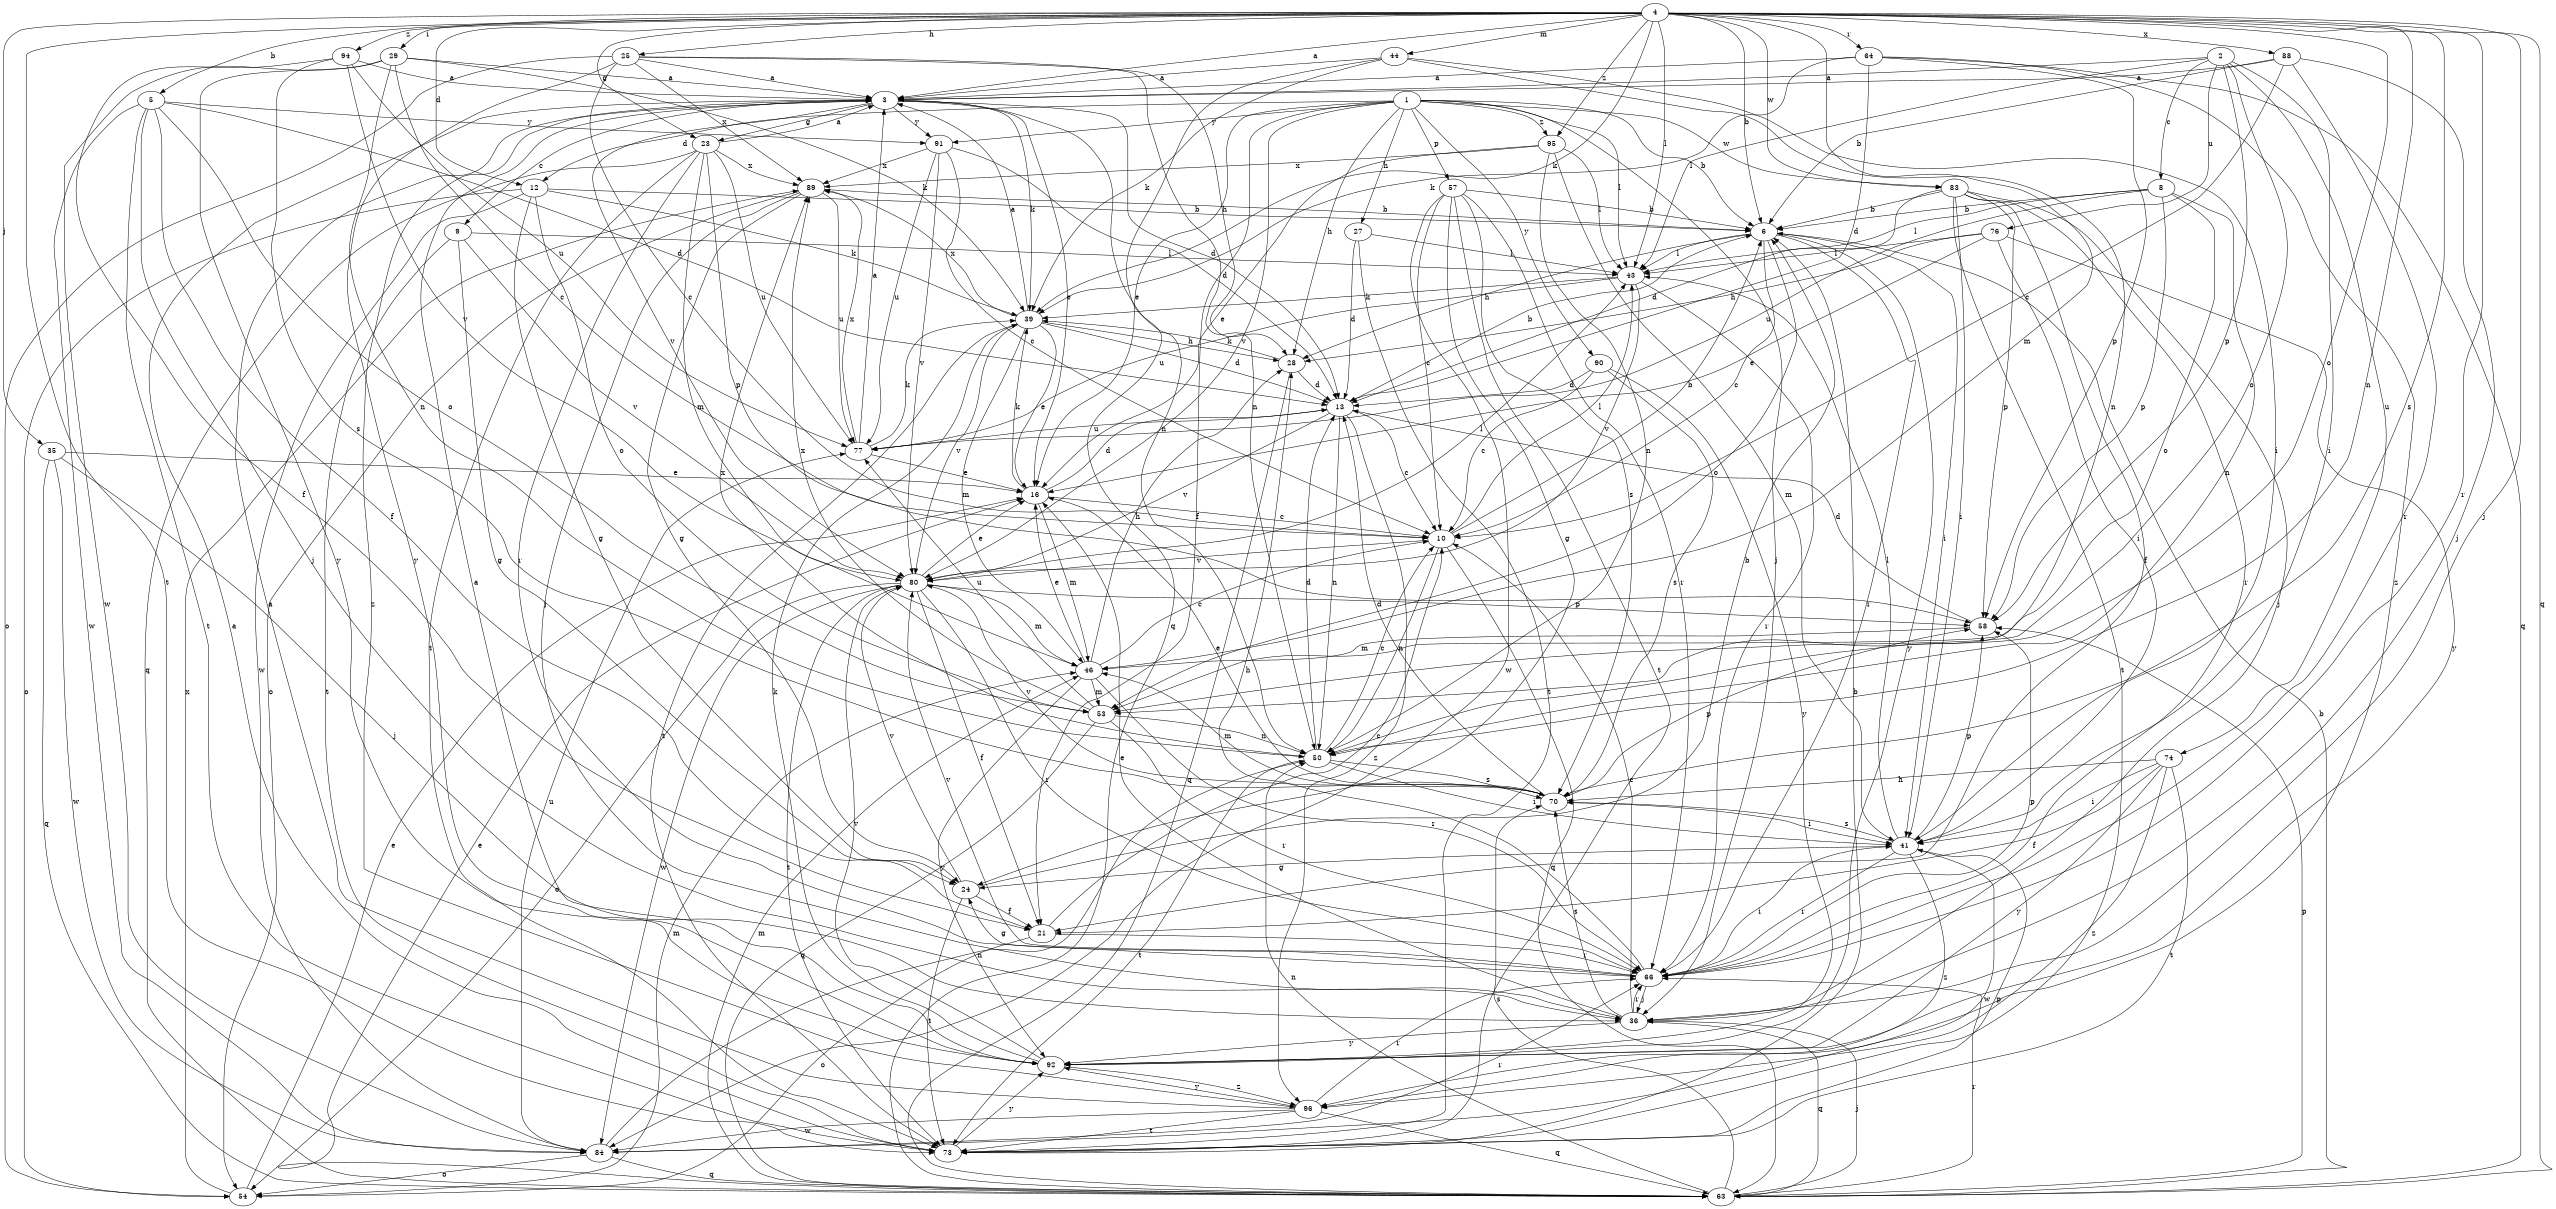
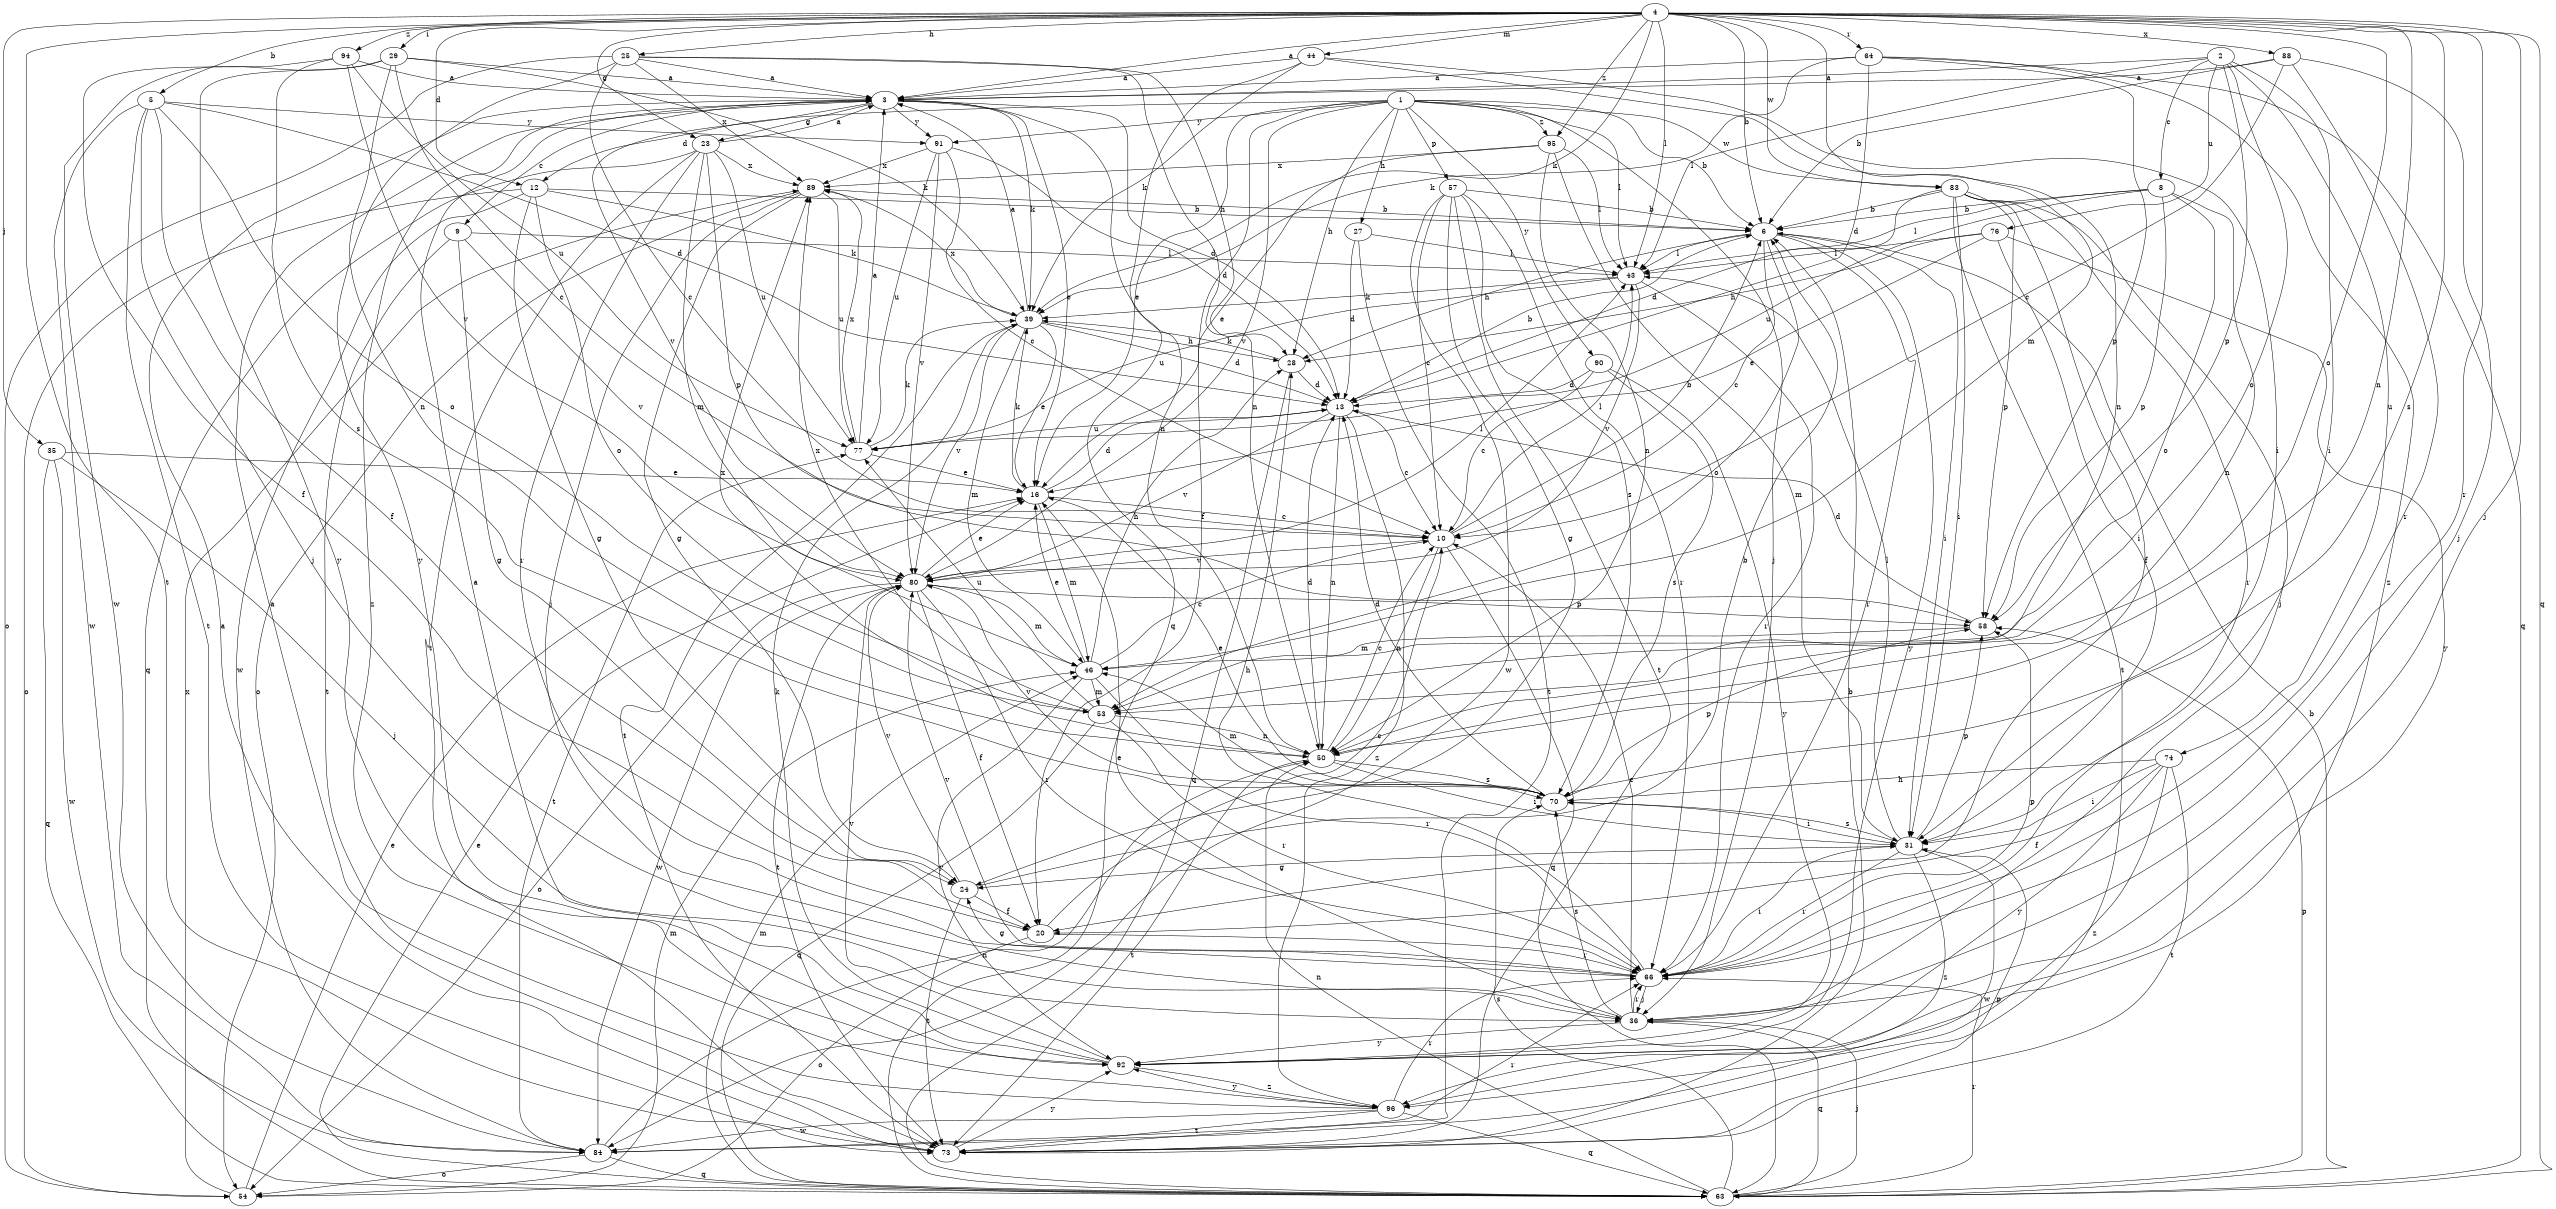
(552, 802) -> (554, 802)
(1905, 846) -> (1909, 846)
(1042, 934) -> (1041, 934)
